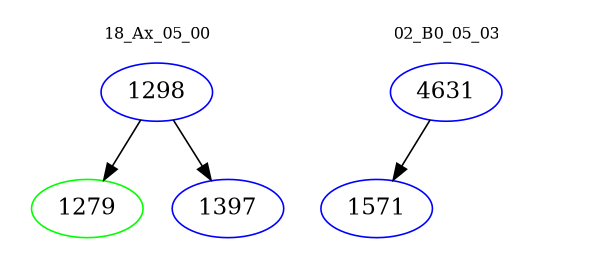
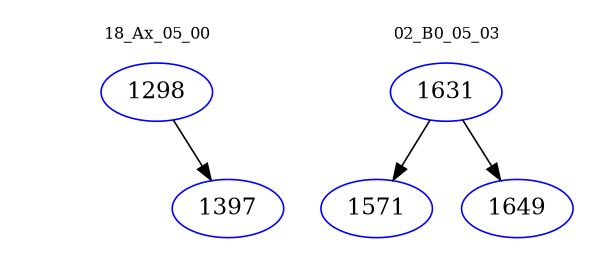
(446, 92) -> (446, 92)
(87, 209) -> none
none -> (517, 209)
